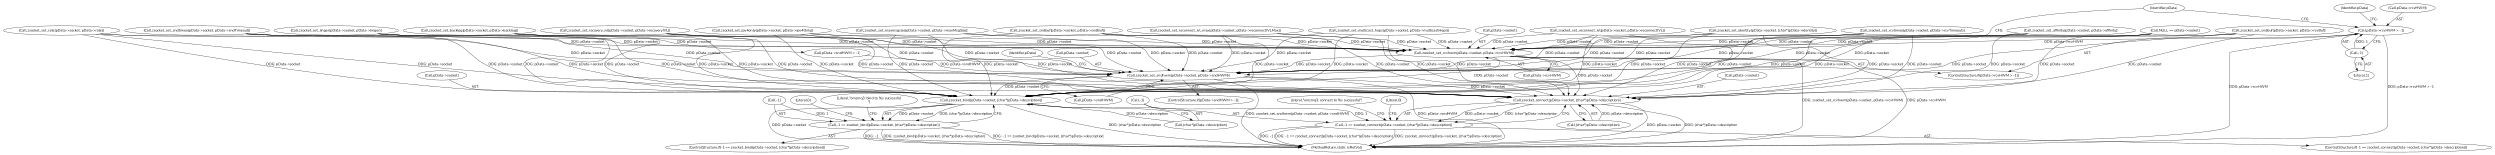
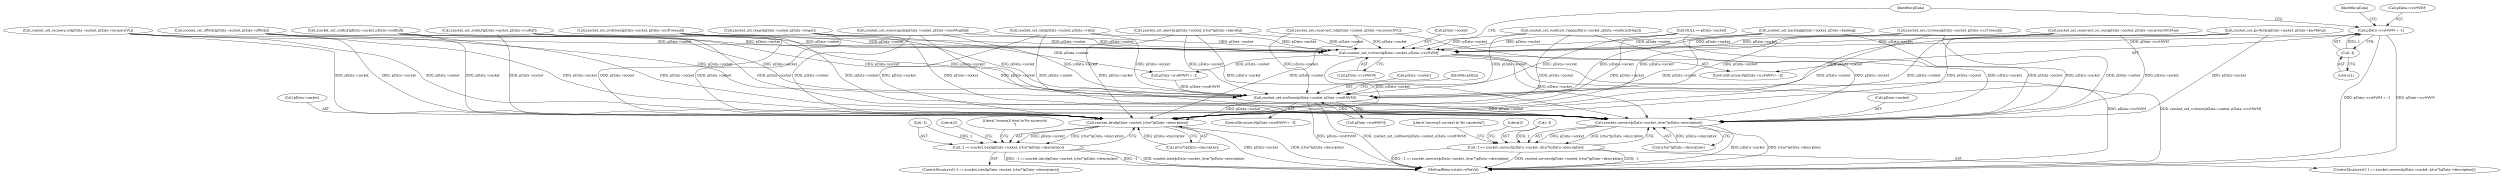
(1320, 59) -> (1263, 59)
